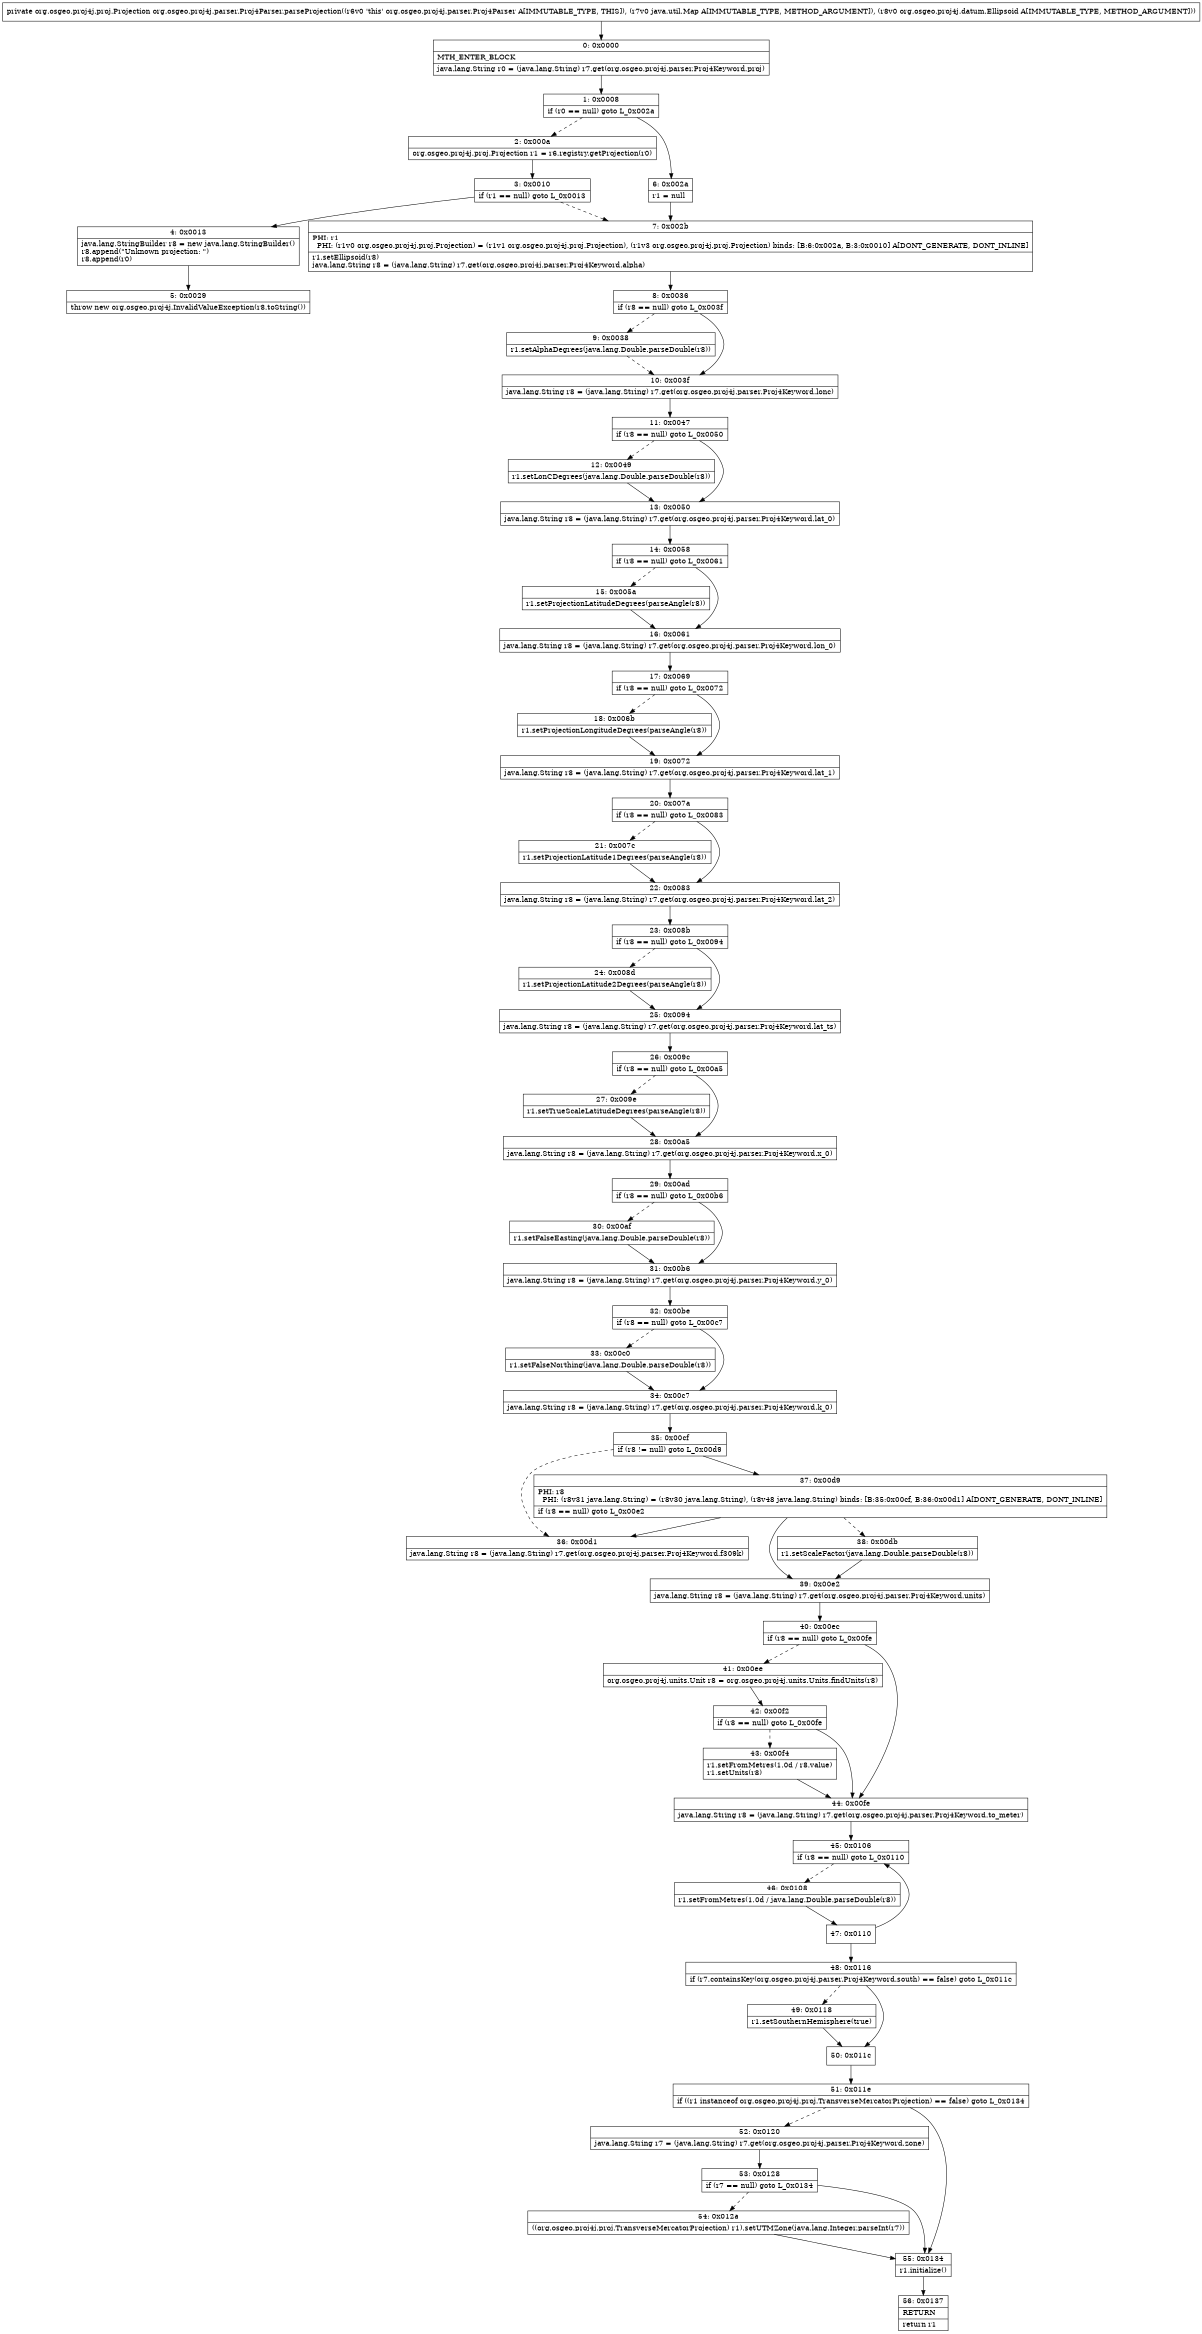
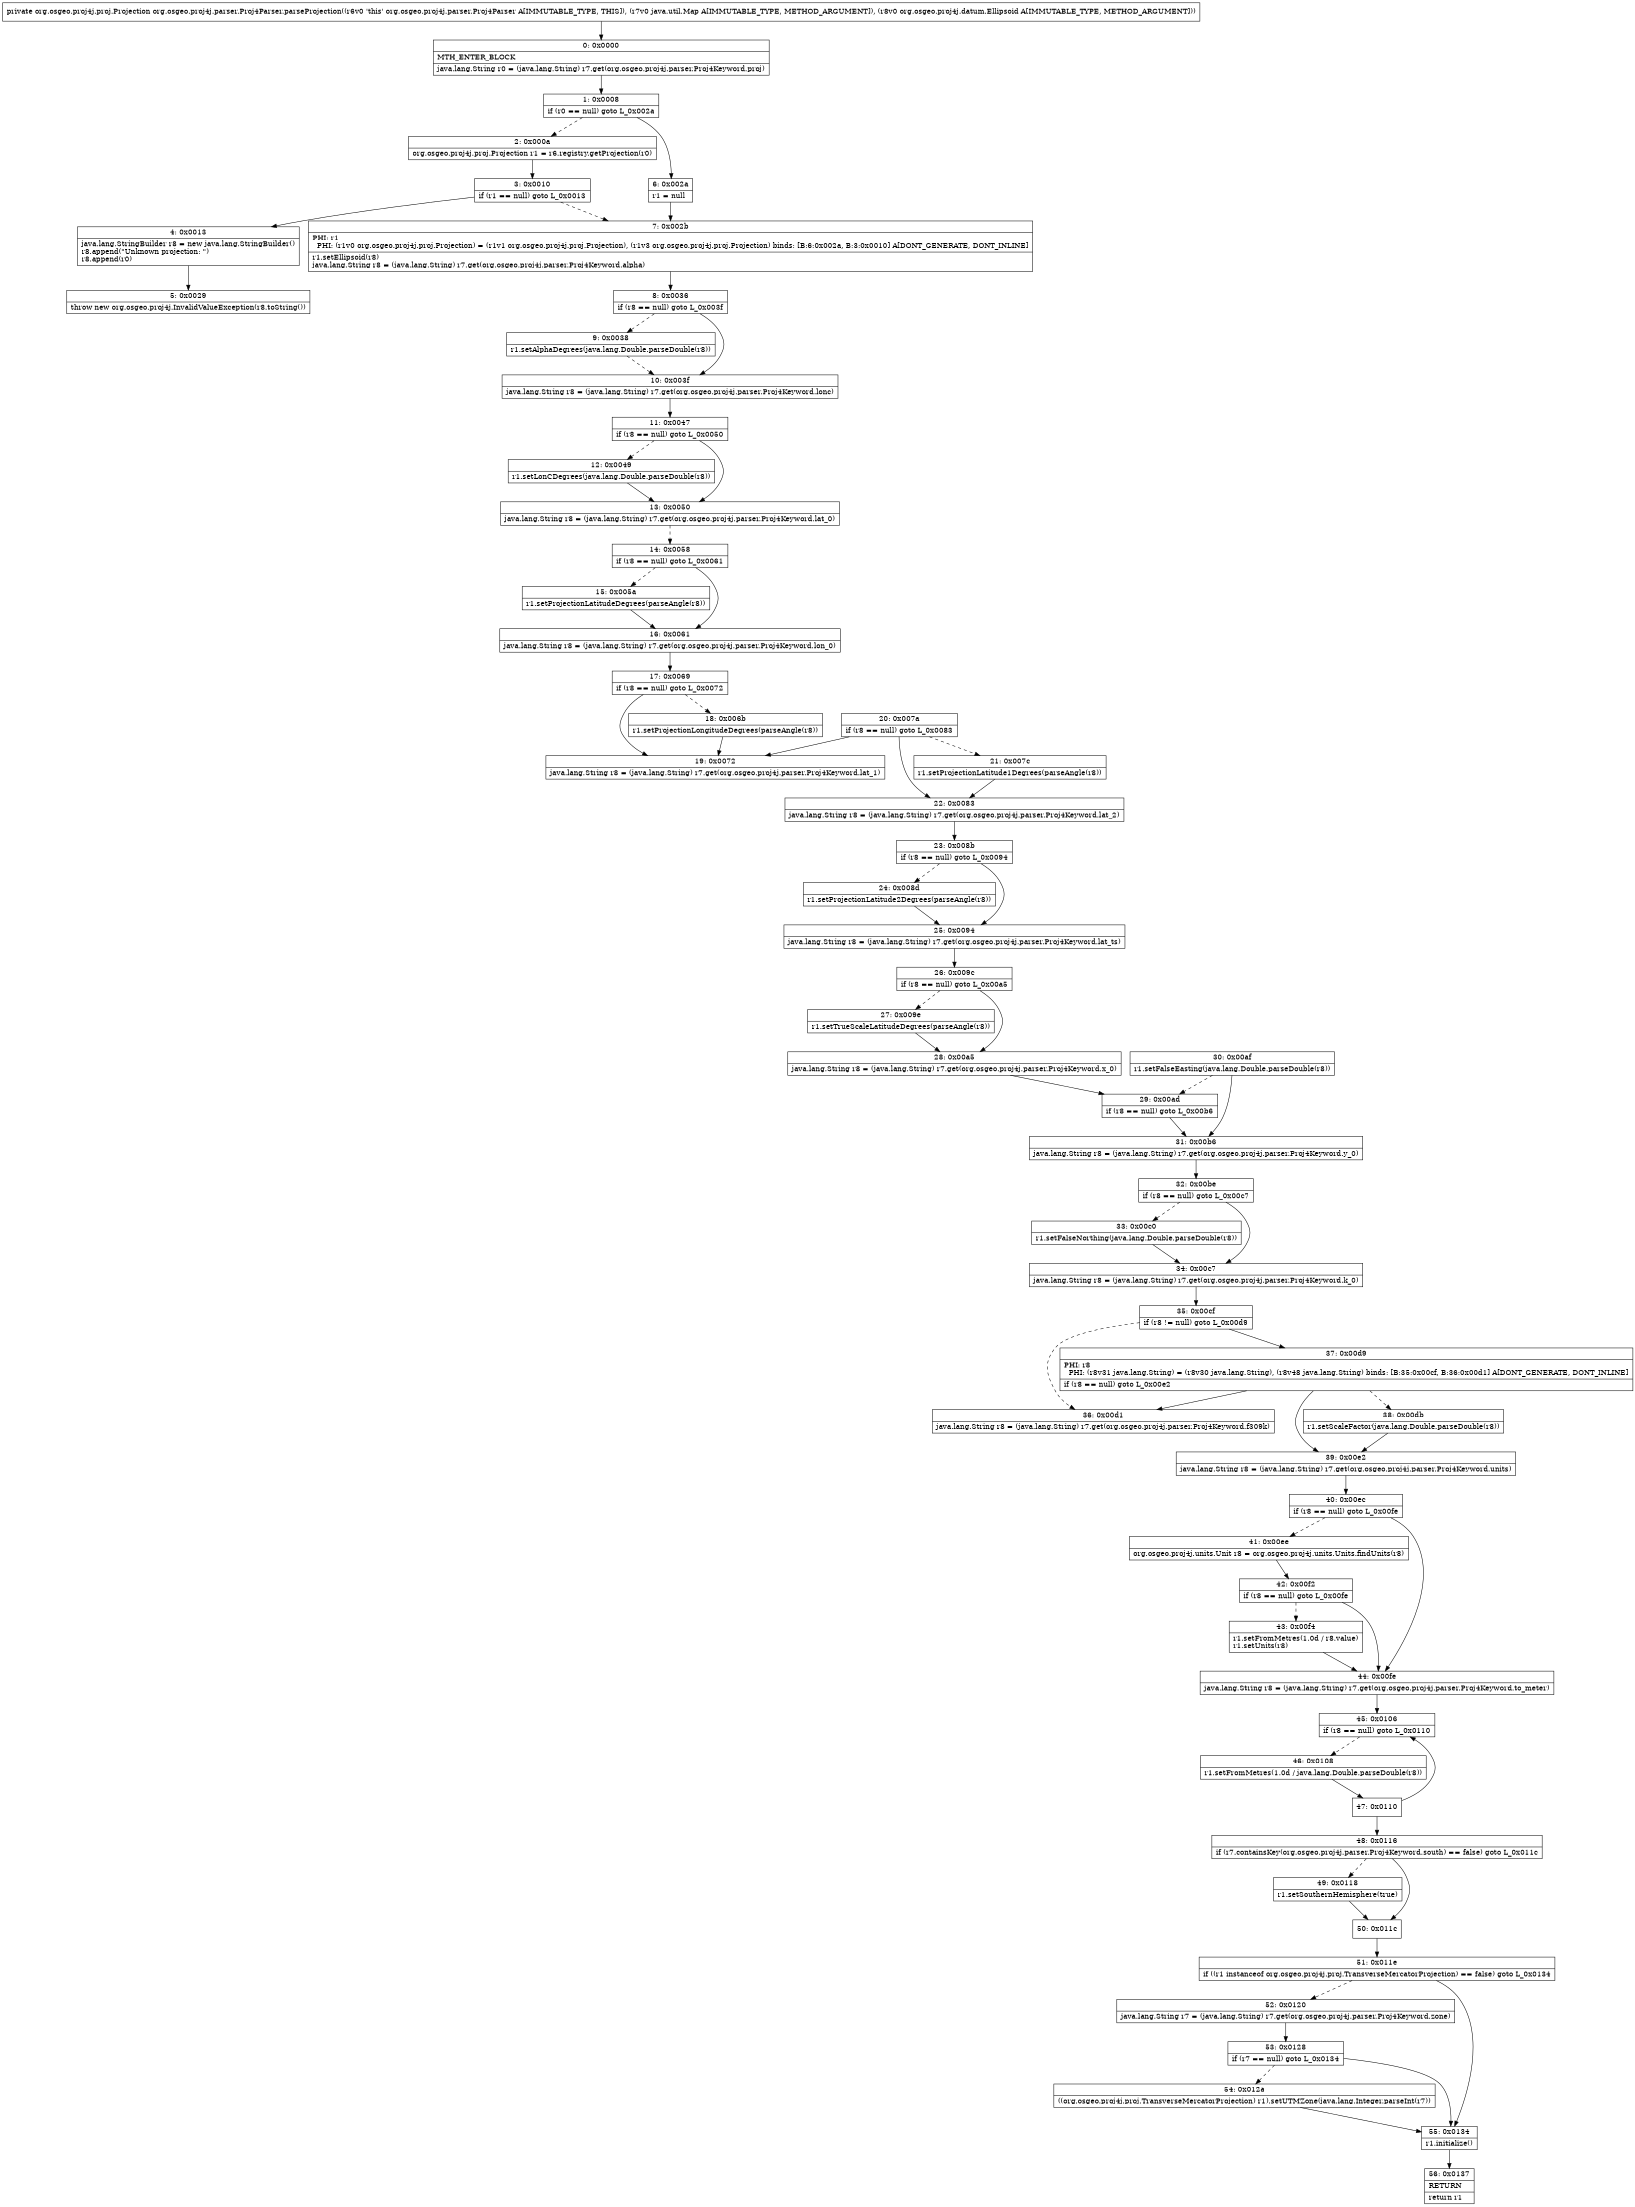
(670, 532) -> (670, 532)
(670, 786) -> (810, 746)
(643, 1210) -> (1198, 1083)
